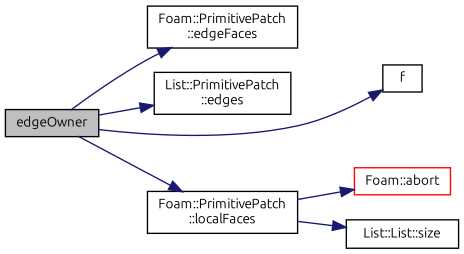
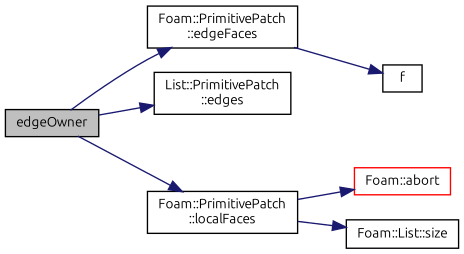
(238, 134) -> (332, 58)
(402, 234) -> (402, 234)
